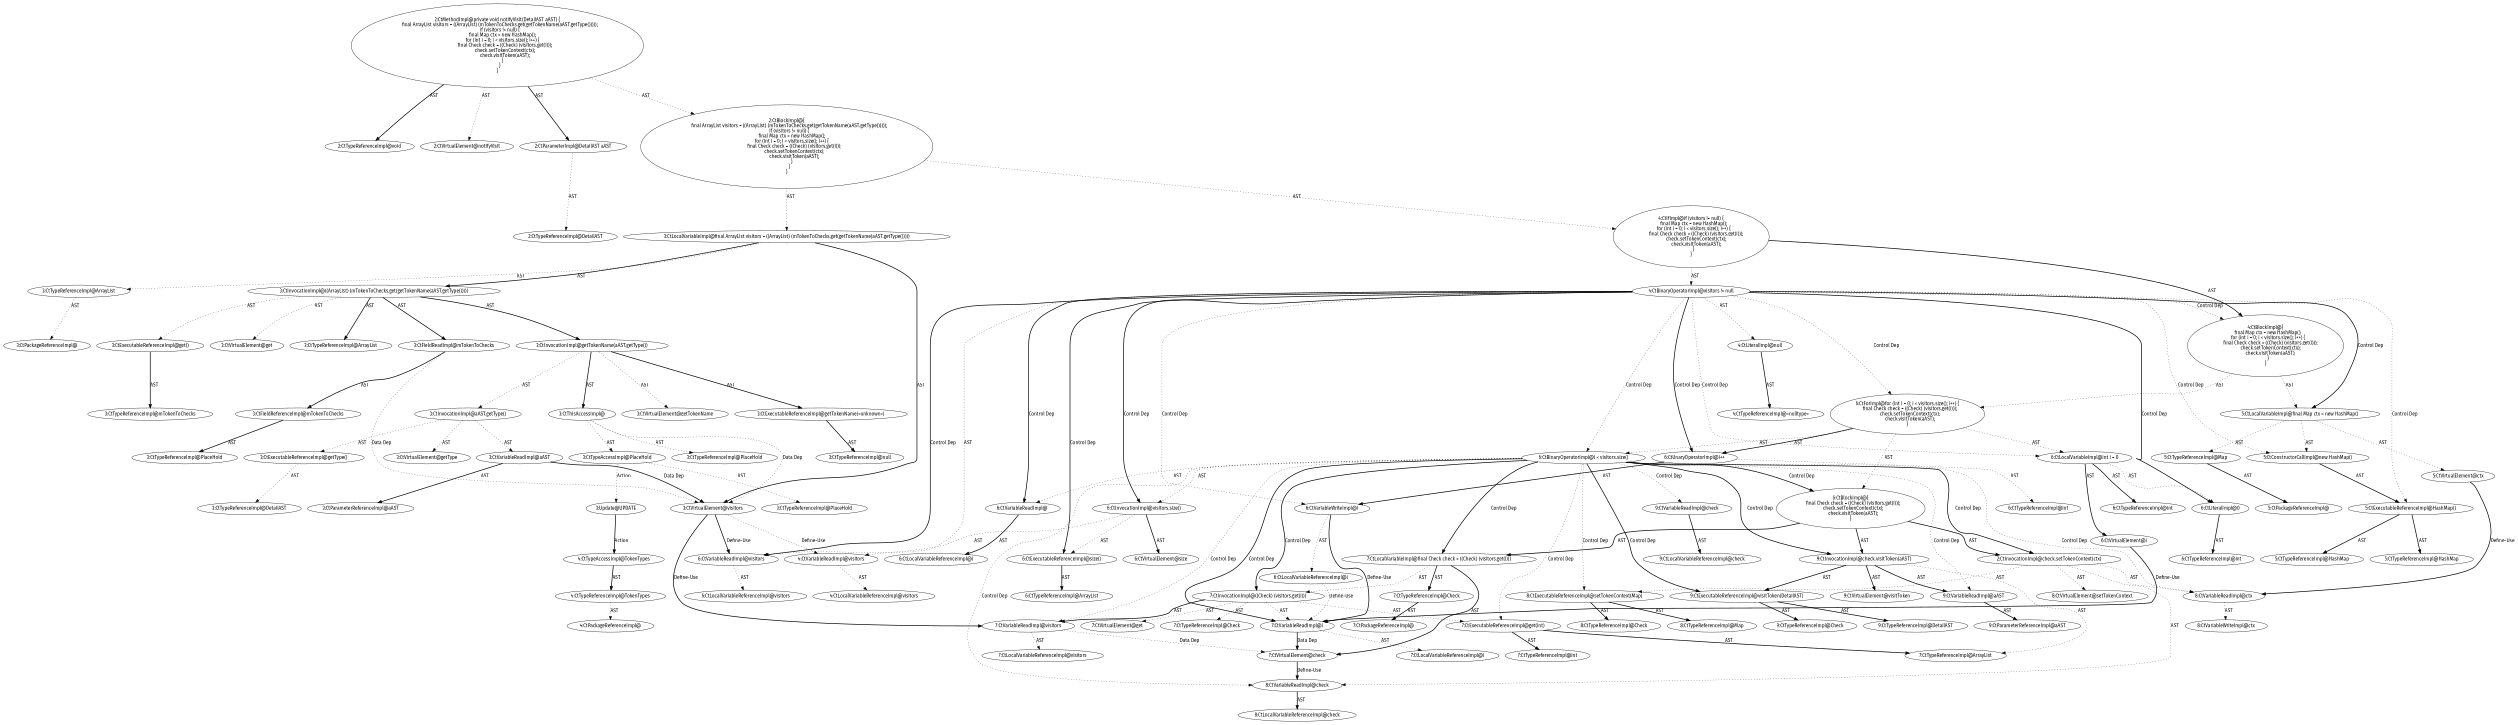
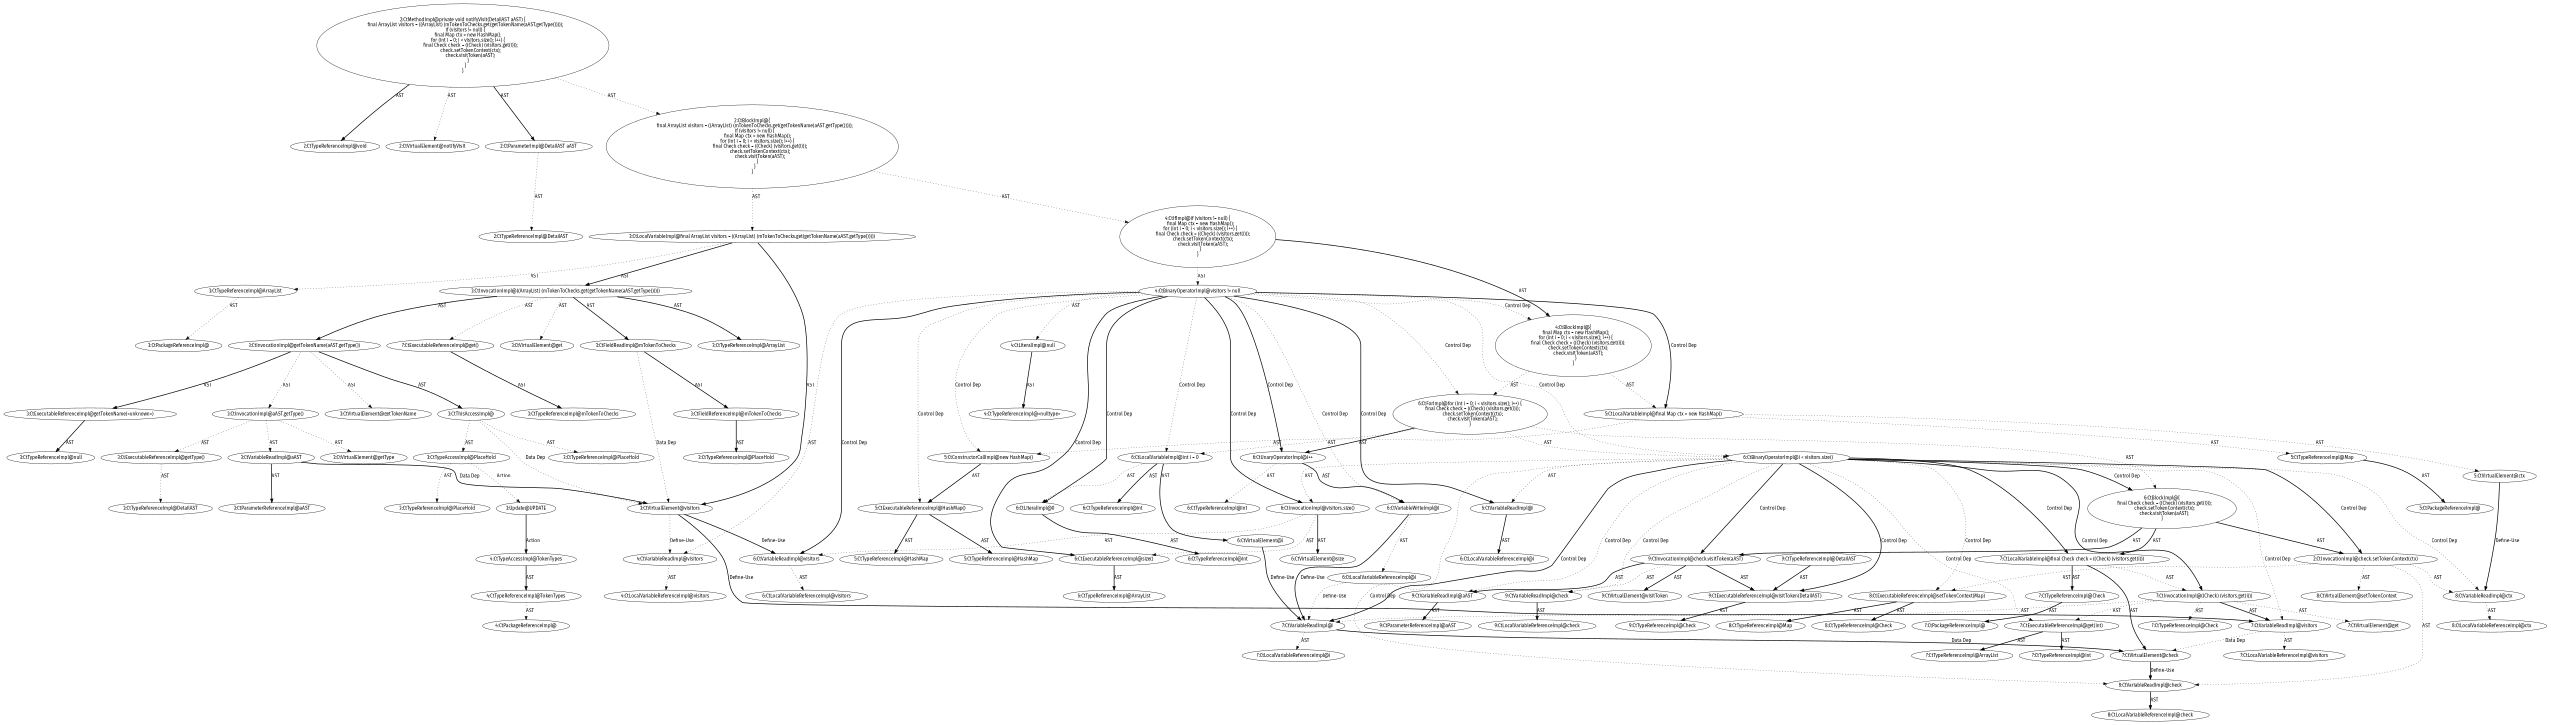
(150, 346) -> (440, 346)
(2033, 602) -> (1622, 585)
(1831, 611) -> (1793, 577)
(2226, 626) -> (2492, 626)
